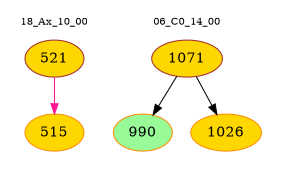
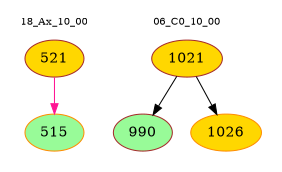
(187, 22) -> (187, 22)
(187, 59) -> (187, 59)
(54, 133) -> (54, 133)
(143, 133) -> (143, 133)
